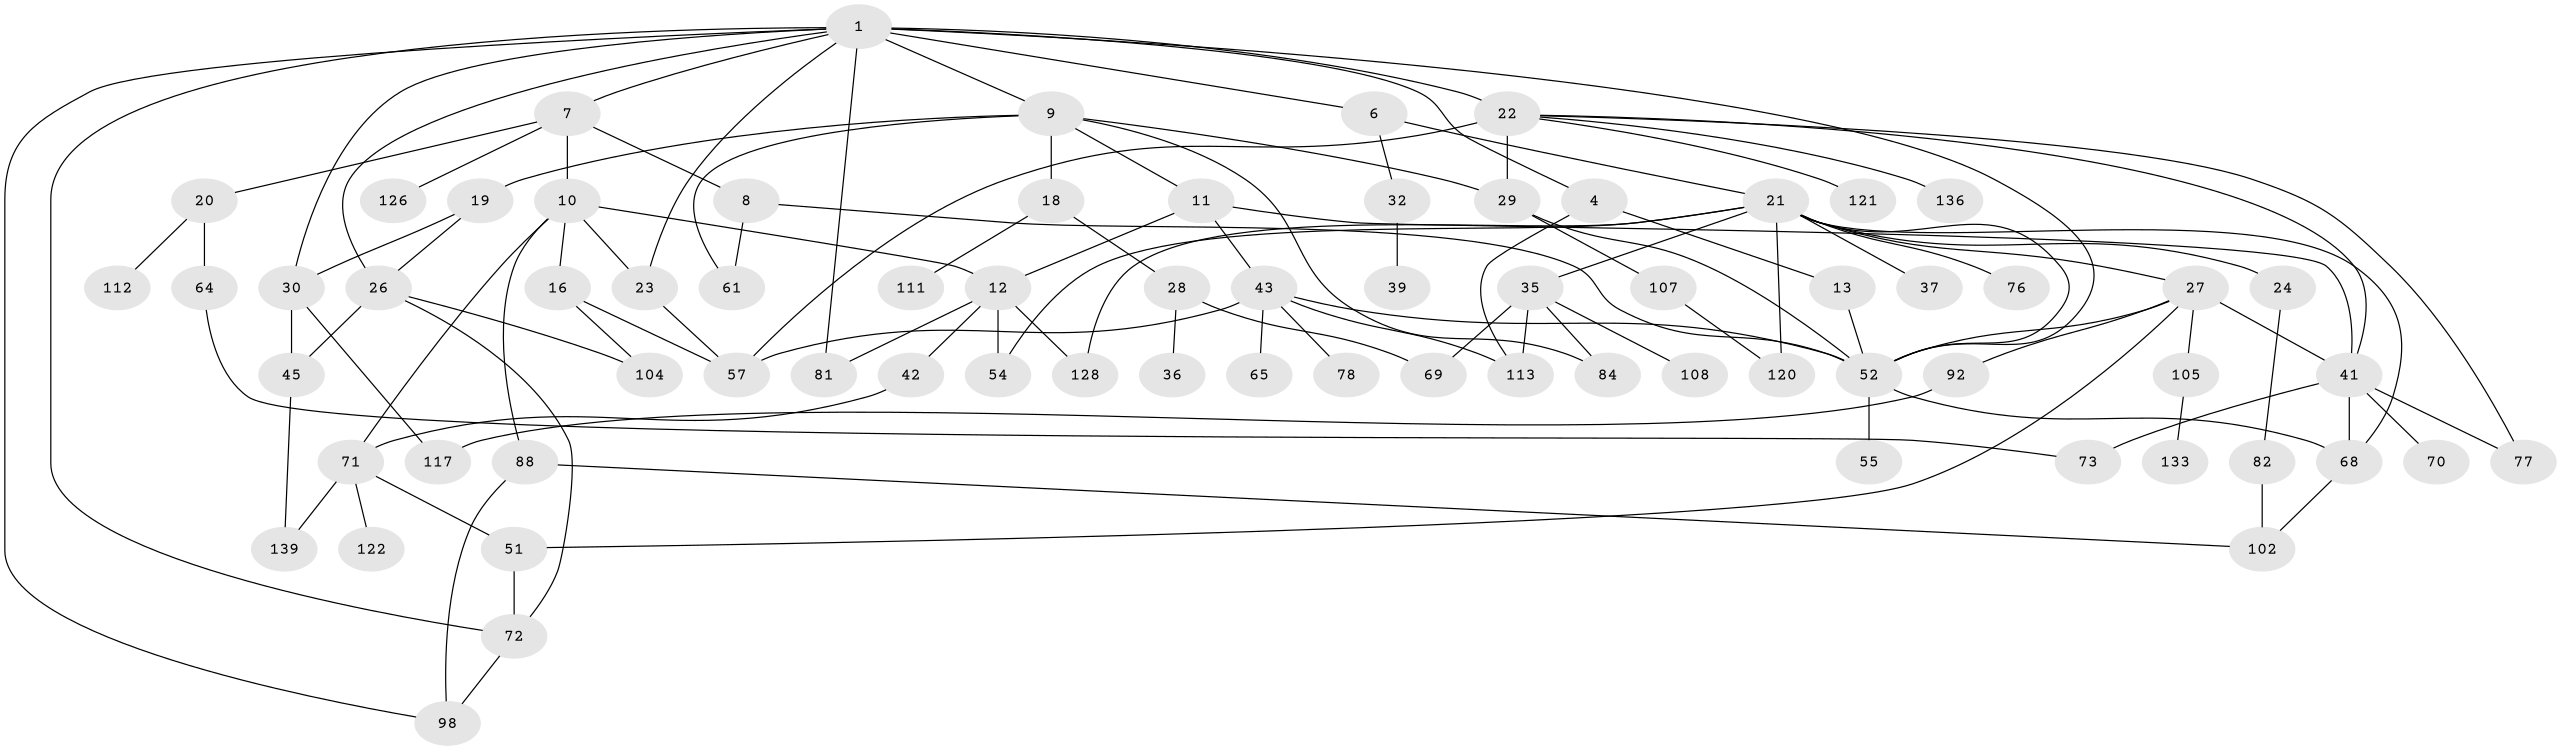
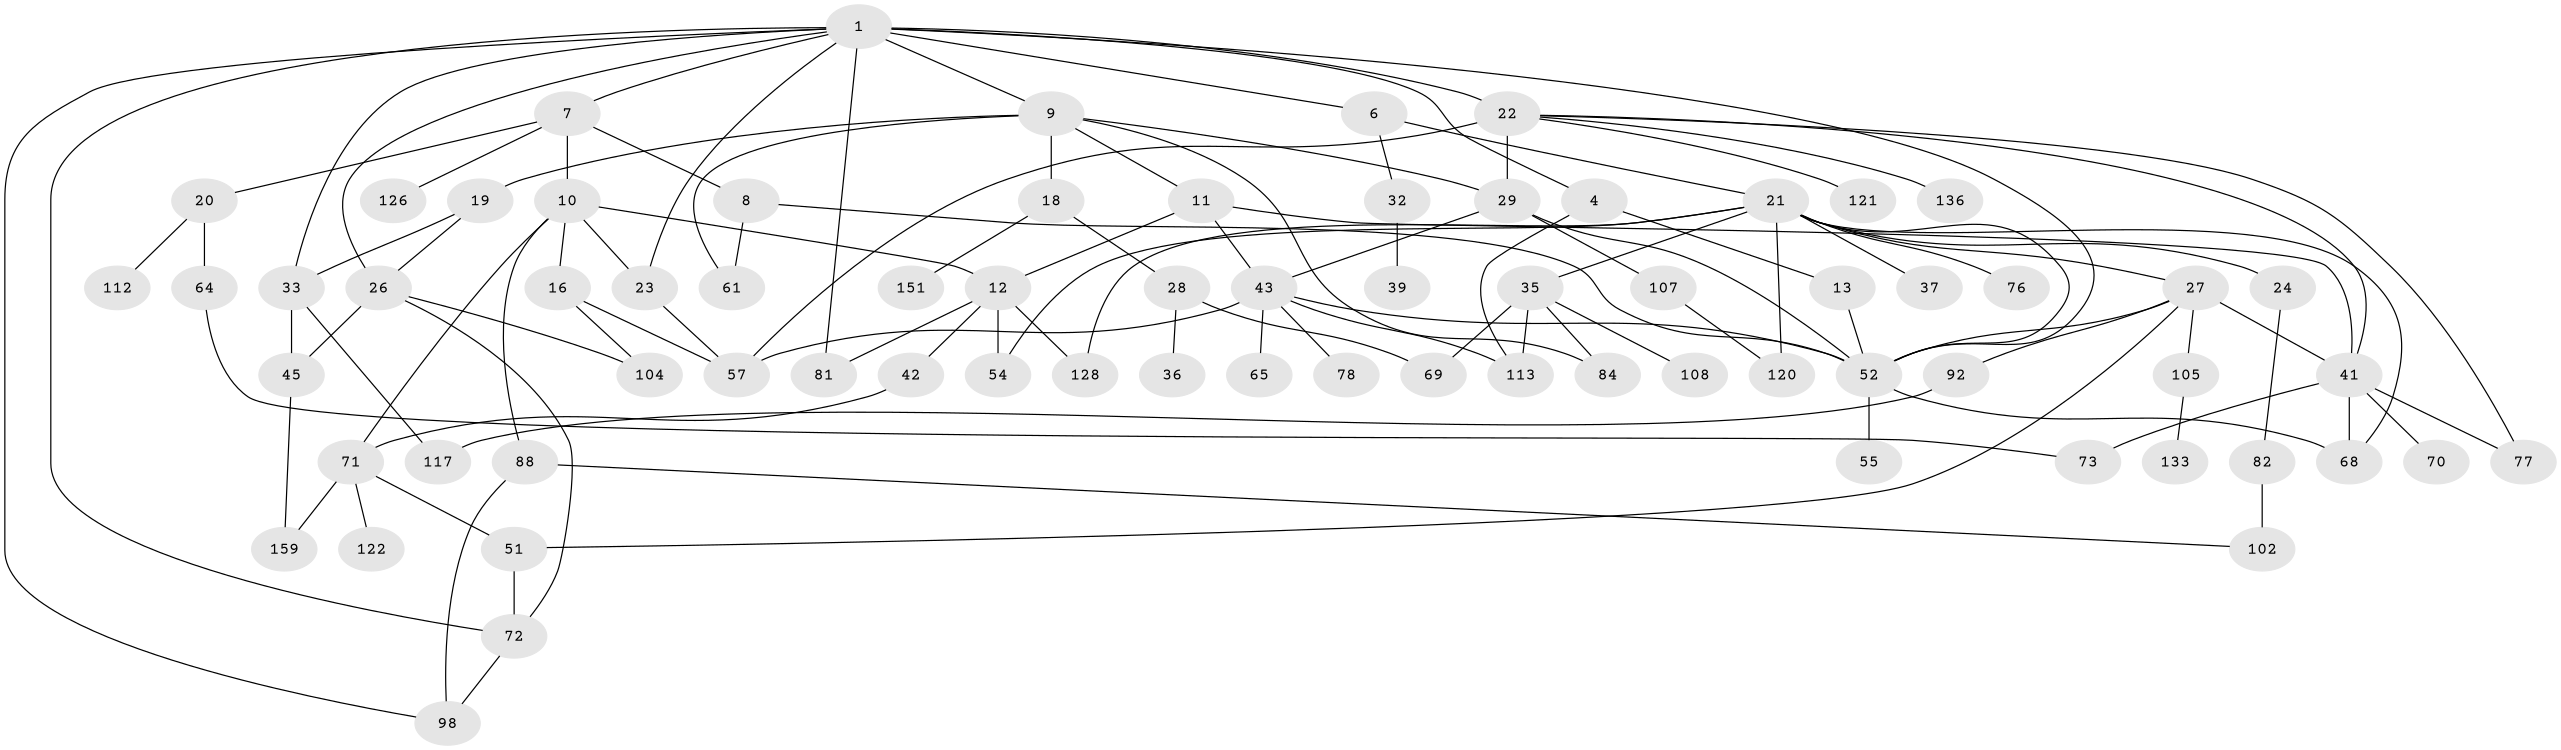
none -> (1386, 244)
(292, 288) -> (292, 288)
(911, 288) -> (911, 288)
(2306, 506) -> none
(284, 549) -> (284, 549)
